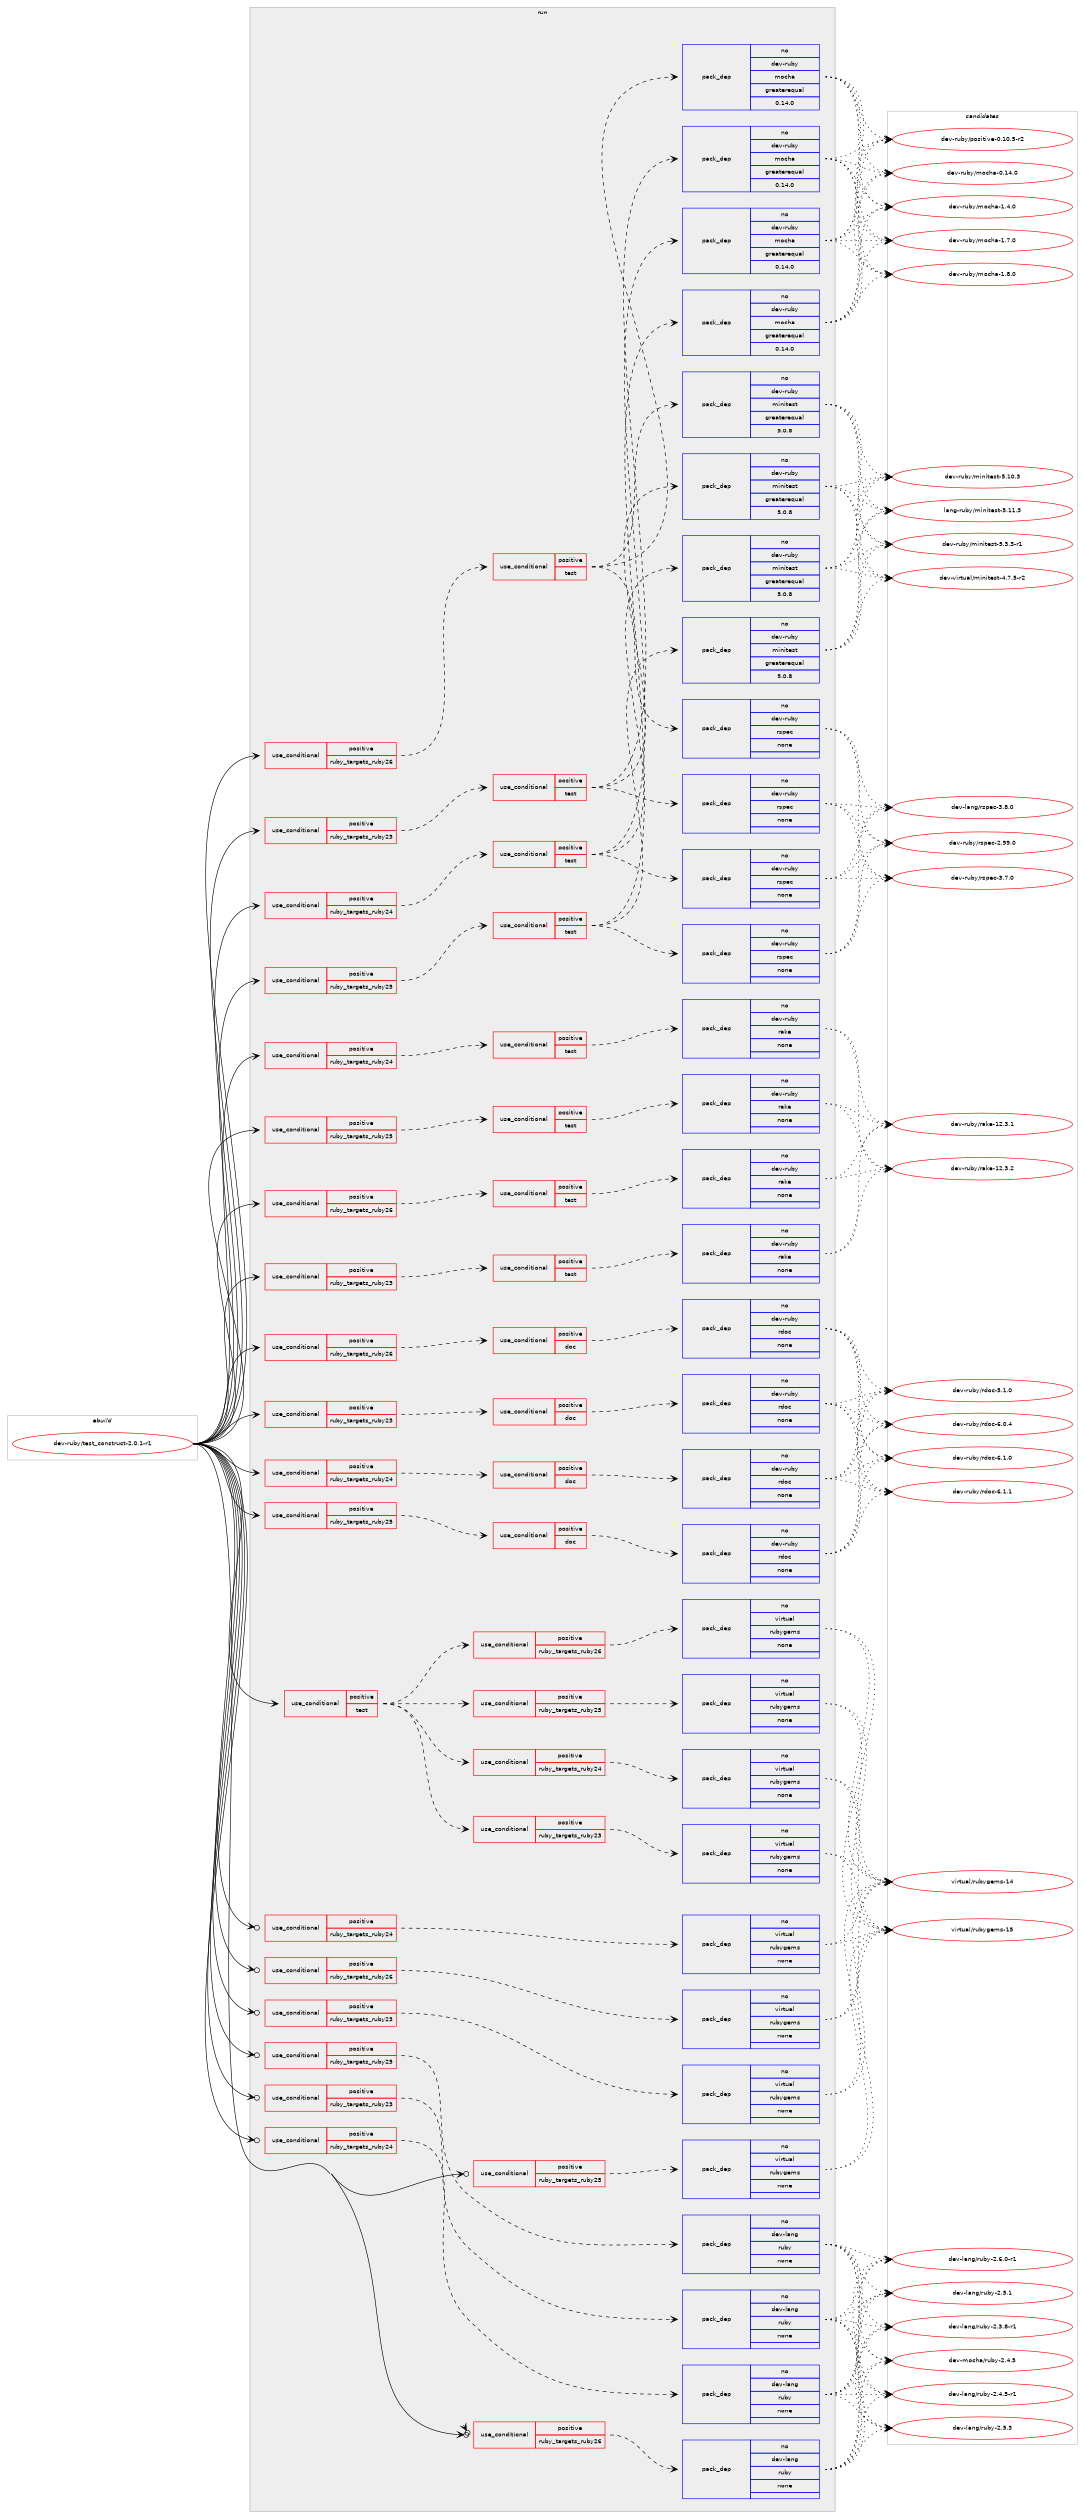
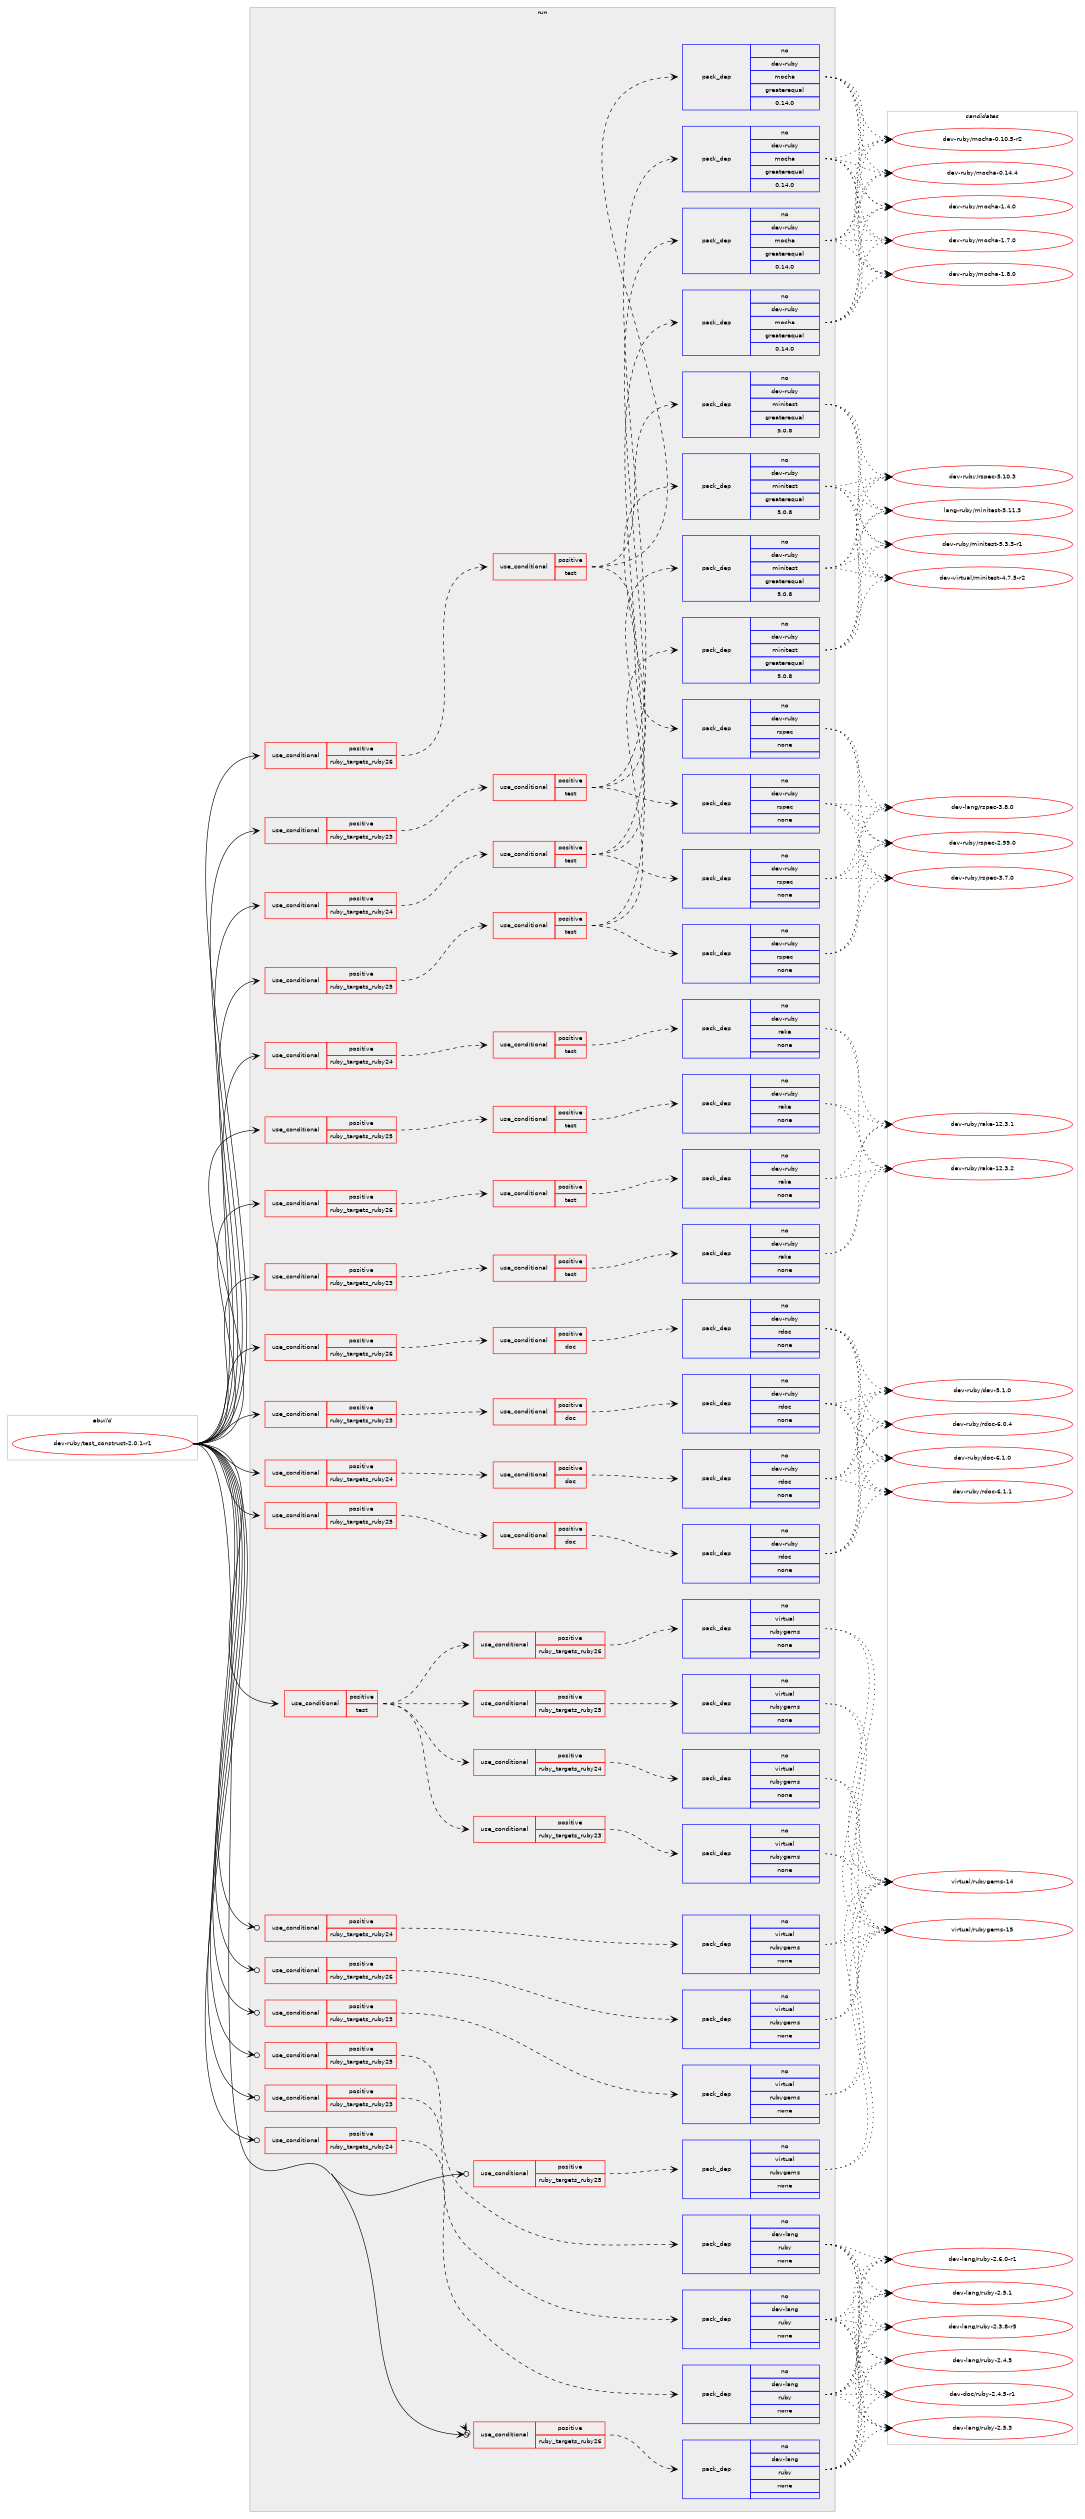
(982, 139) -> (982, 139)
(982, 173) -> (982, 173)
(982, 477) -> (982, 477)
(982, 1391) -> (982, 1391)
(982, 1458) -> (982, 1458)
(982, 2327) -> (982, 2327)
(982, 2361) -> (982, 2361)
(982, 2394) -> (982, 2394)
